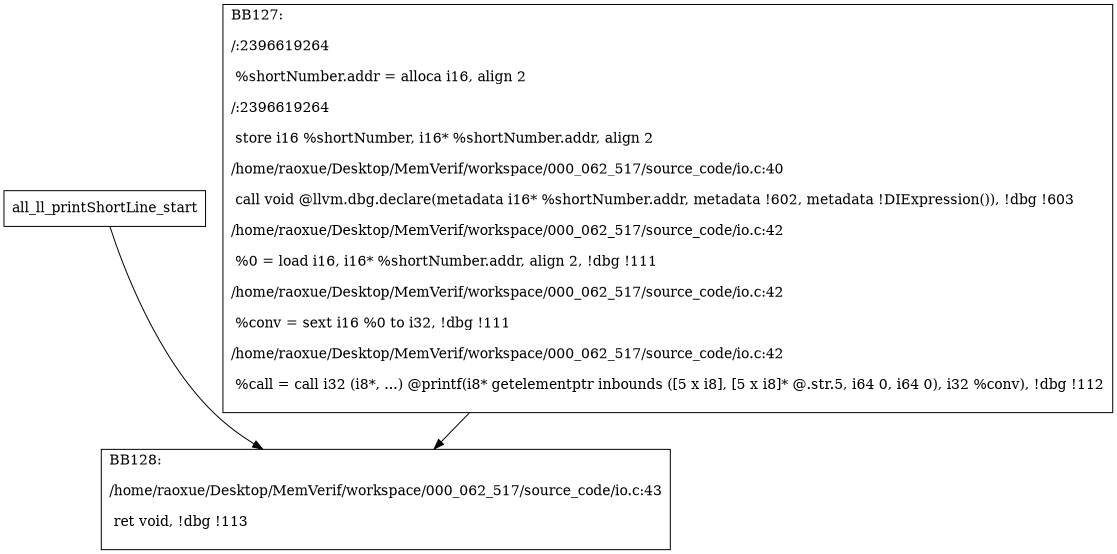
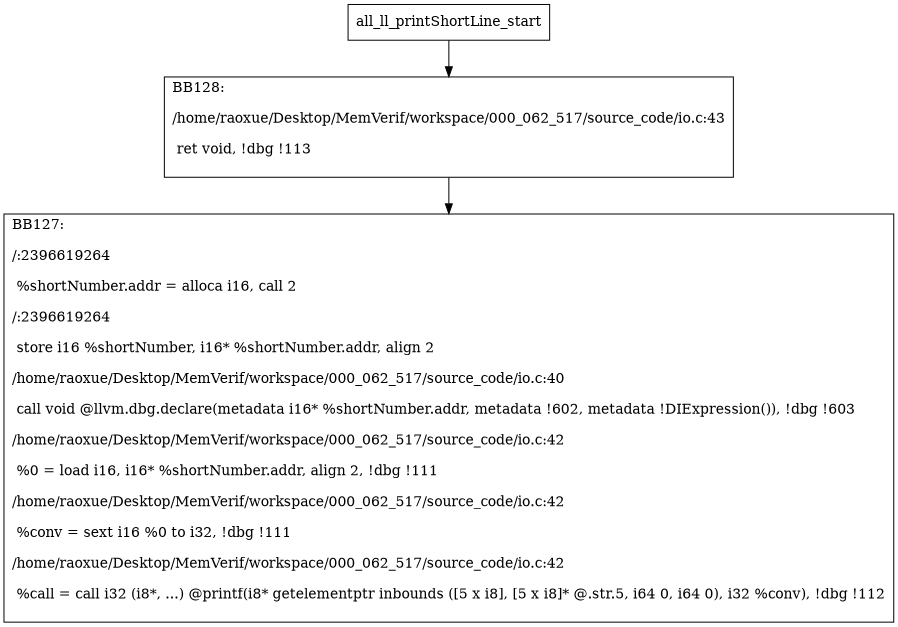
(379, 77) -> (154, 286)
(455, 427) -> (449, 190)
